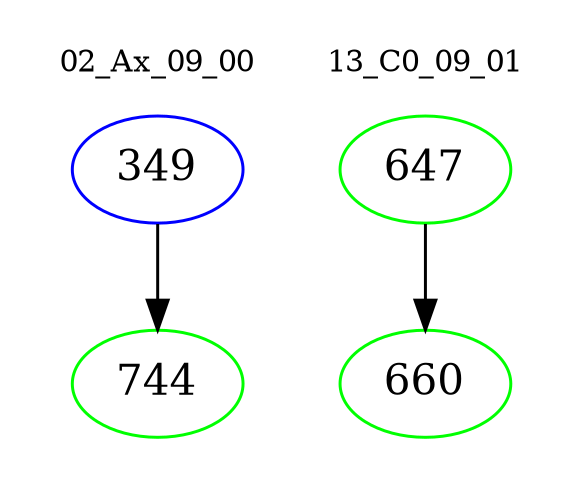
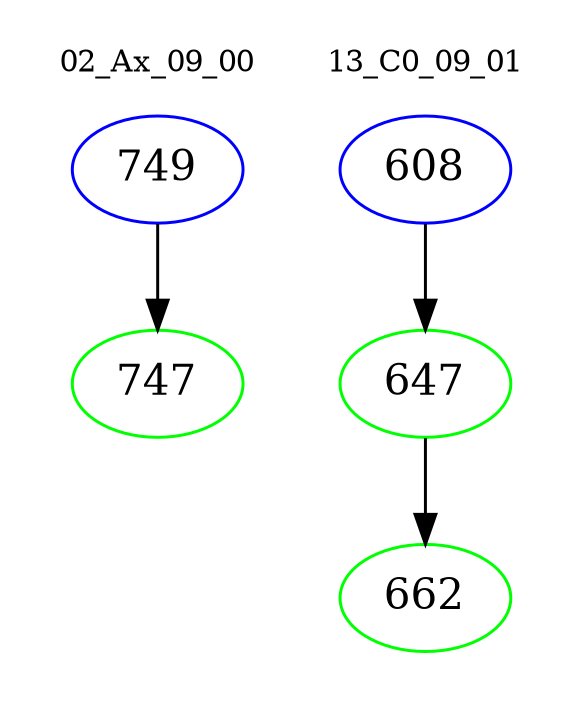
(158, 170) -> (158, 170)
none -> (425, 170)
(158, 384) -> (158, 384)
(425, 384) -> (425, 598)
